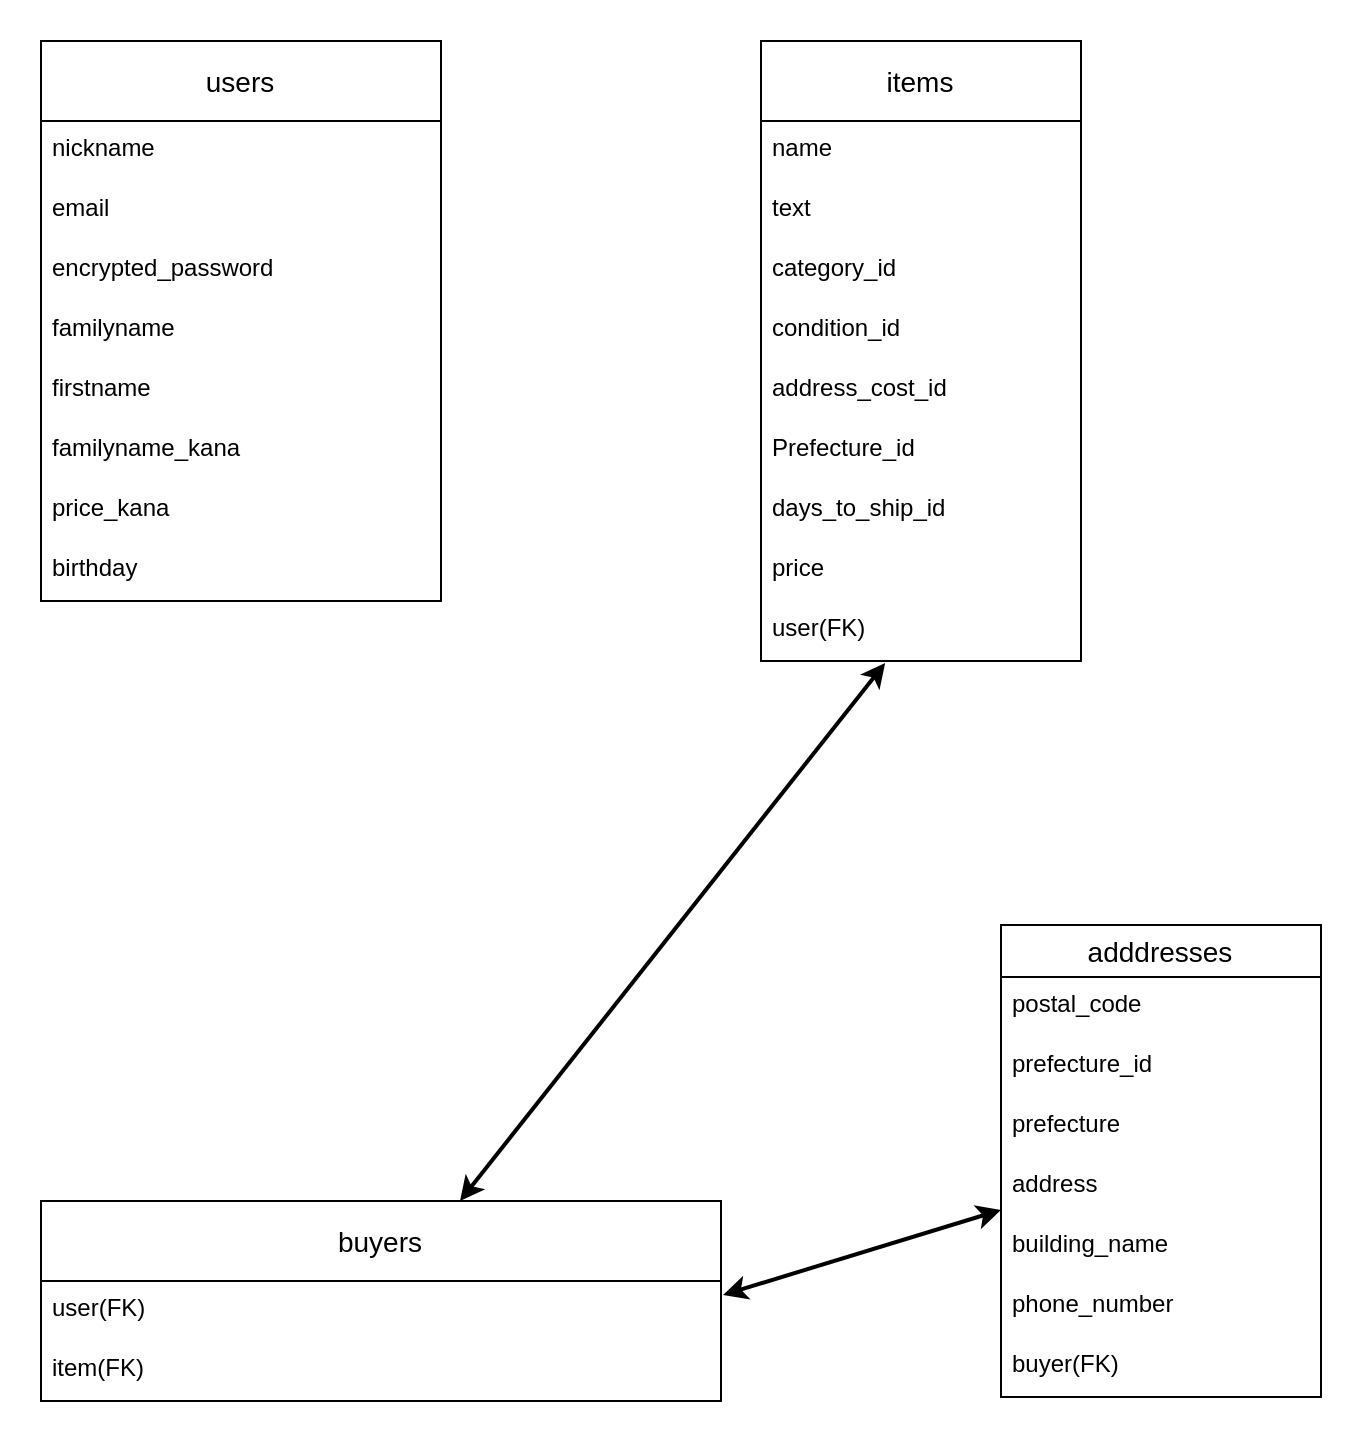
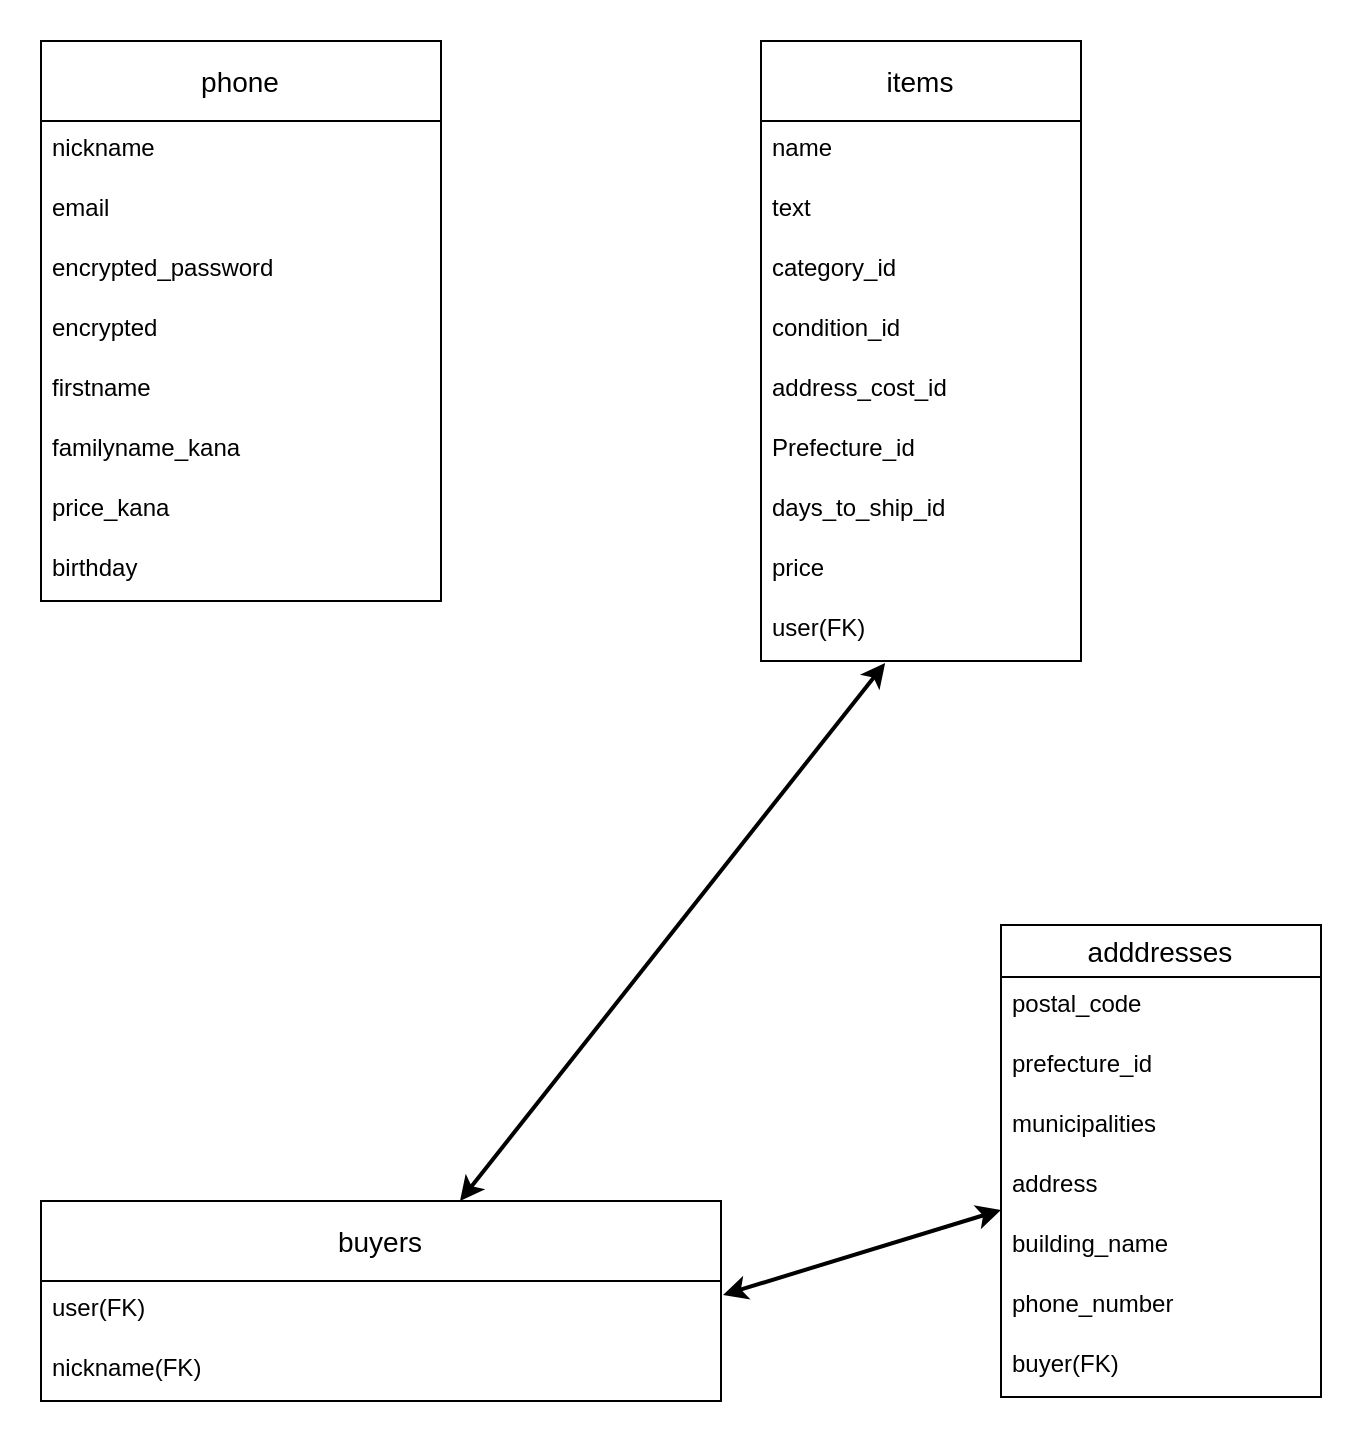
(240, 83) -> (240, 83)
(113, 328) -> (112, 328)
(1079, 1124) -> (1090, 1124)
(103, 1368) -> (130, 1368)
